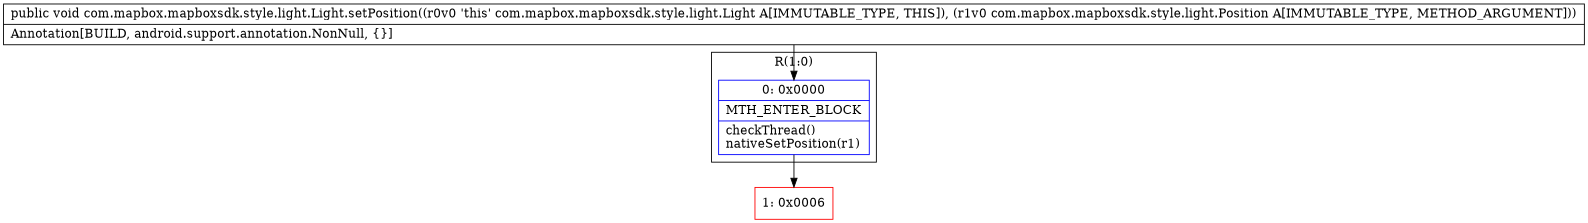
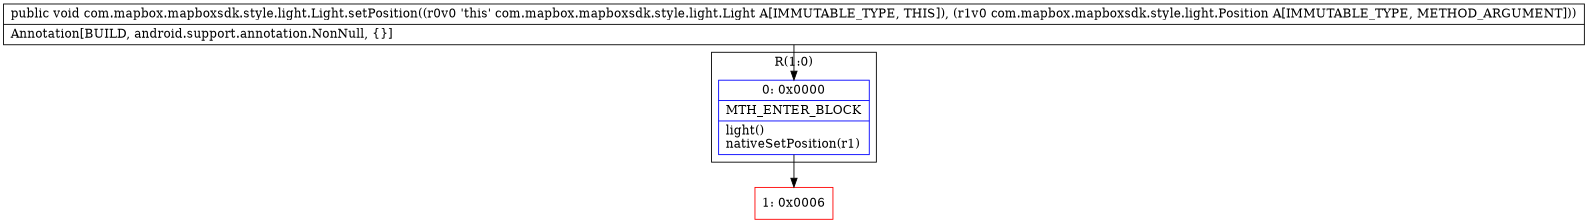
(771, 131) -> (745, 131)
